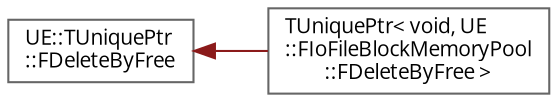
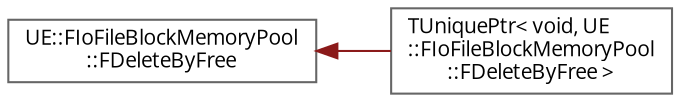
(101, 51) -> (162, 51)
